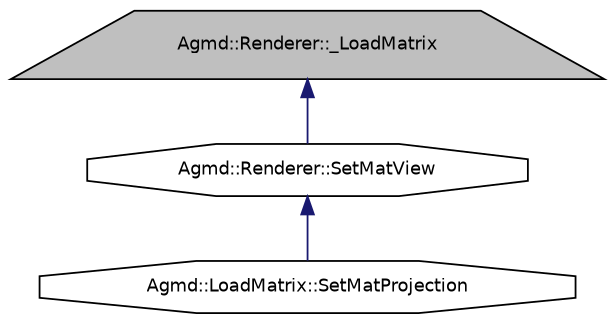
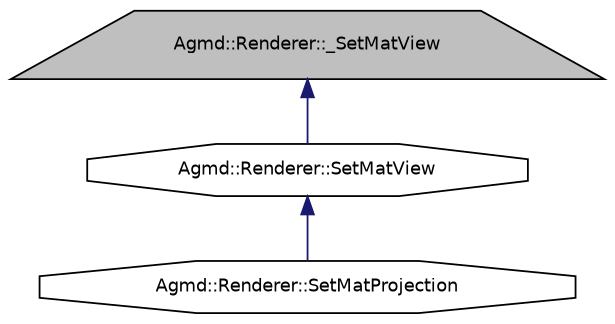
(308, 45) -> (308, 45)
(308, 287) -> (308, 287)
